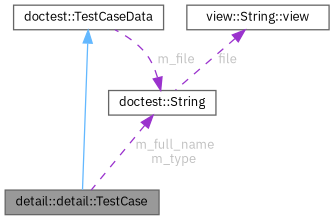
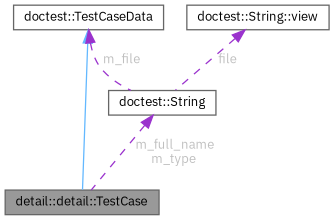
(258, 17) -> (258, 17)
(142, 49) -> (104, 72)
